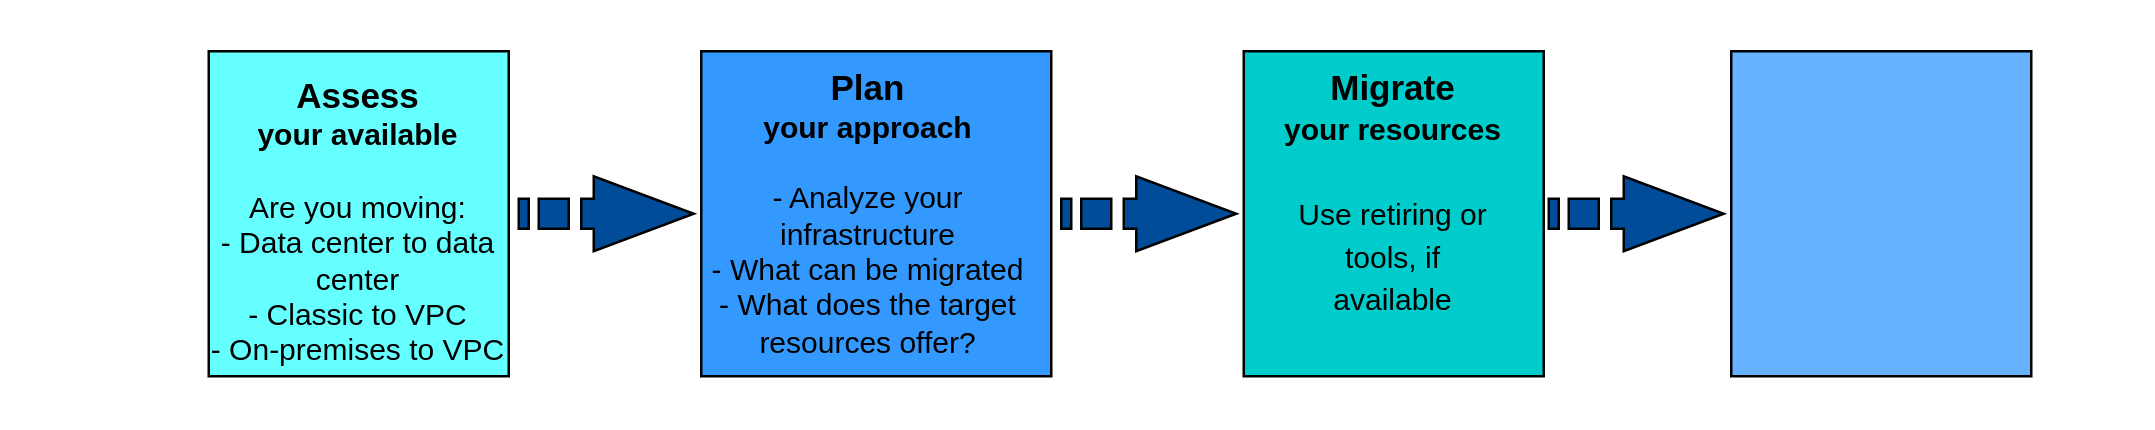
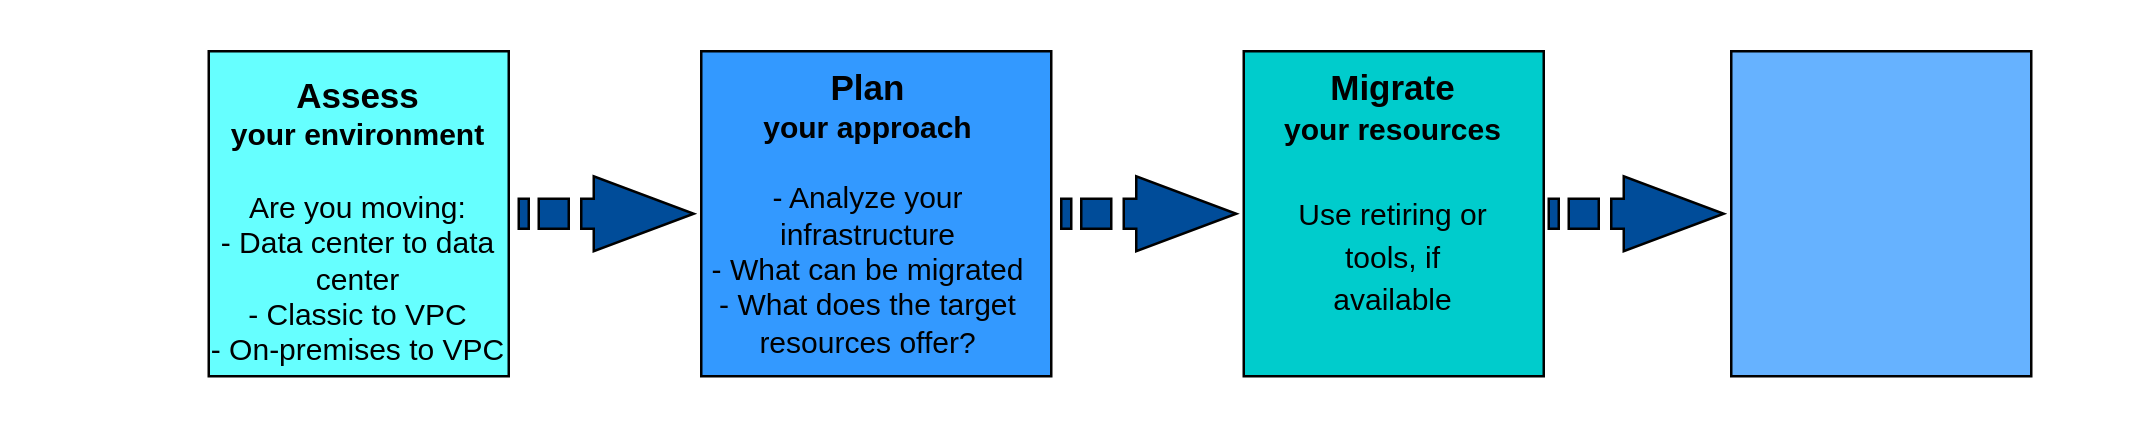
(359, 201) -> (359, 201)
